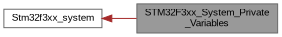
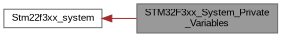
(53, 18) -> (53, 18)
